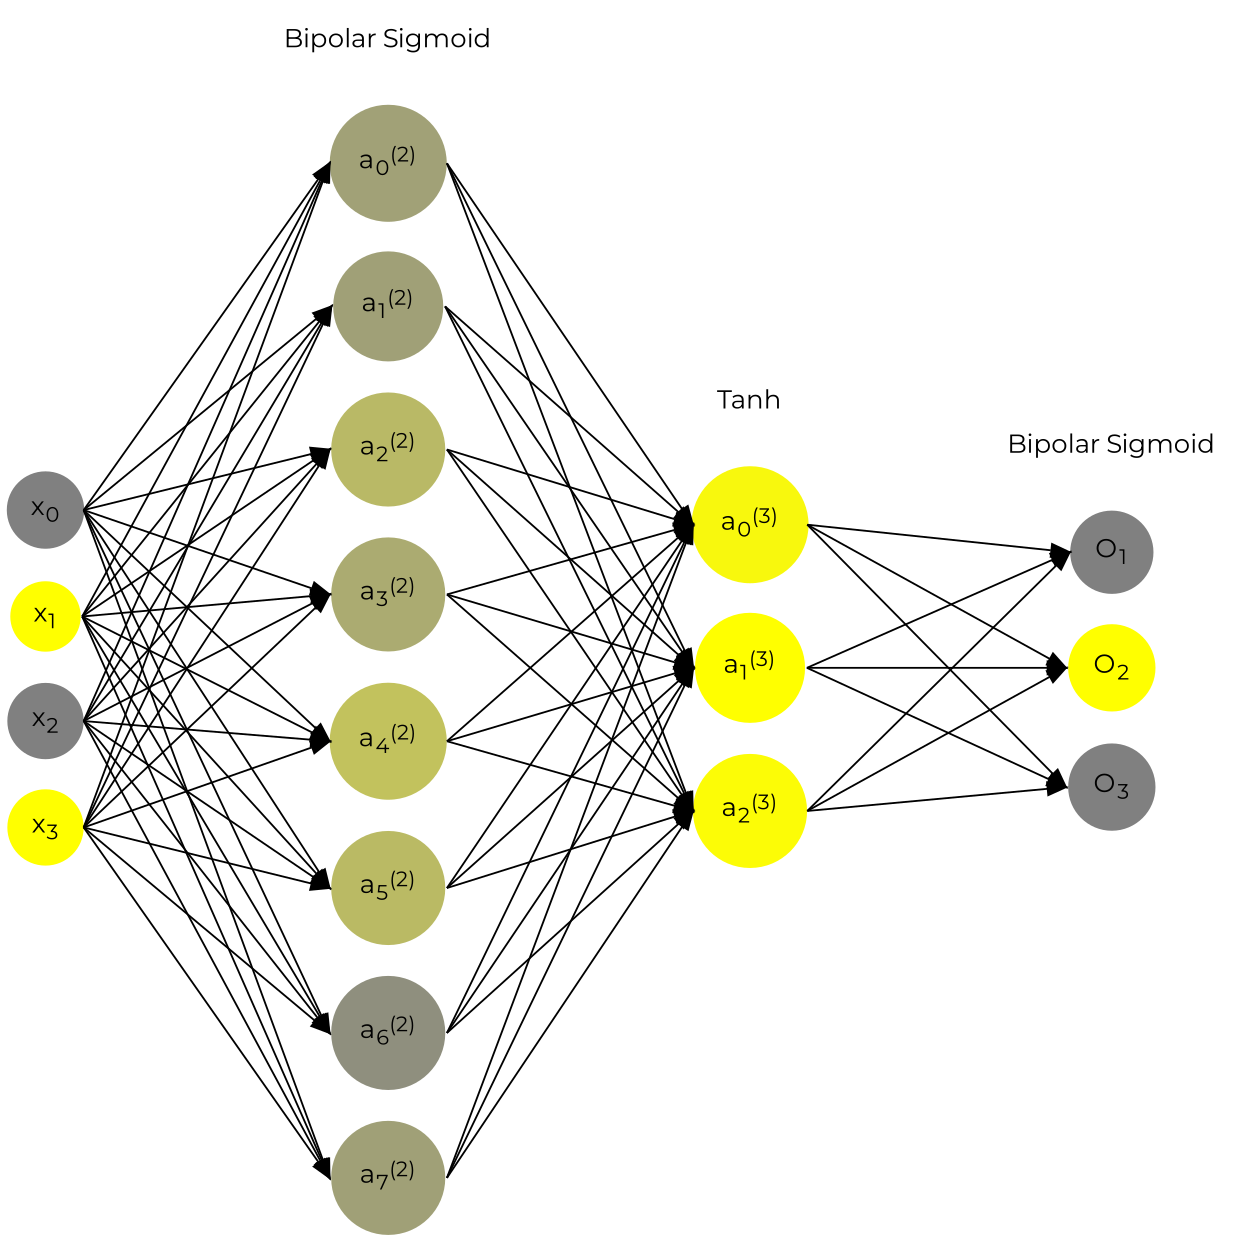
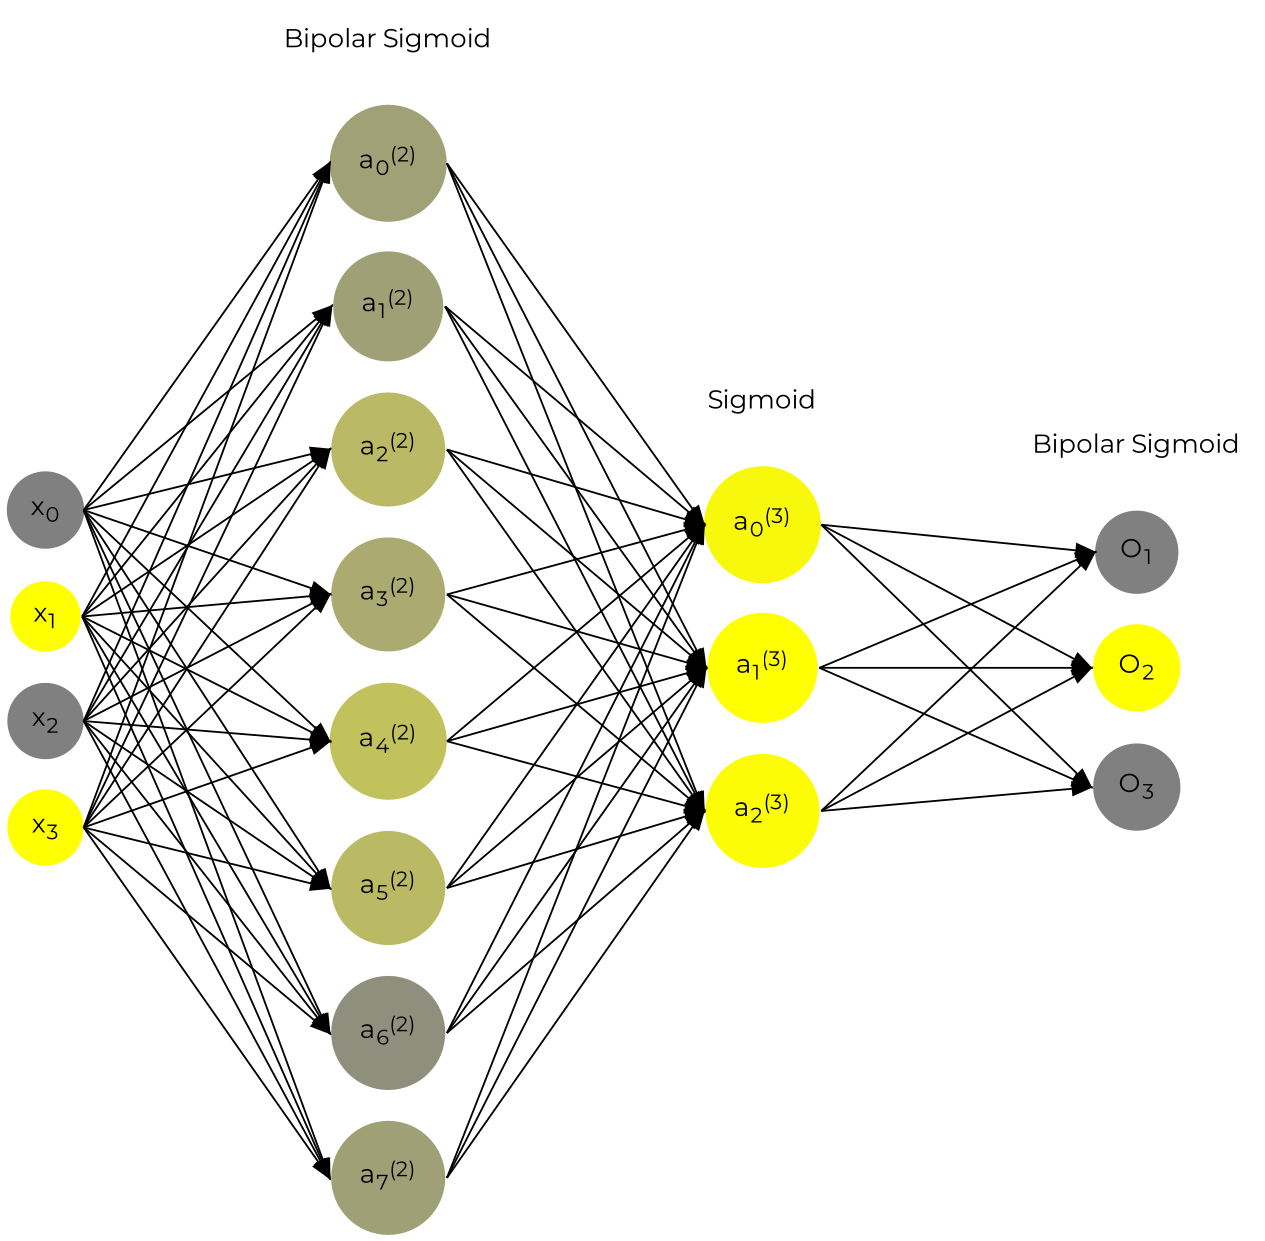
(750, 402) -> (763, 402)
